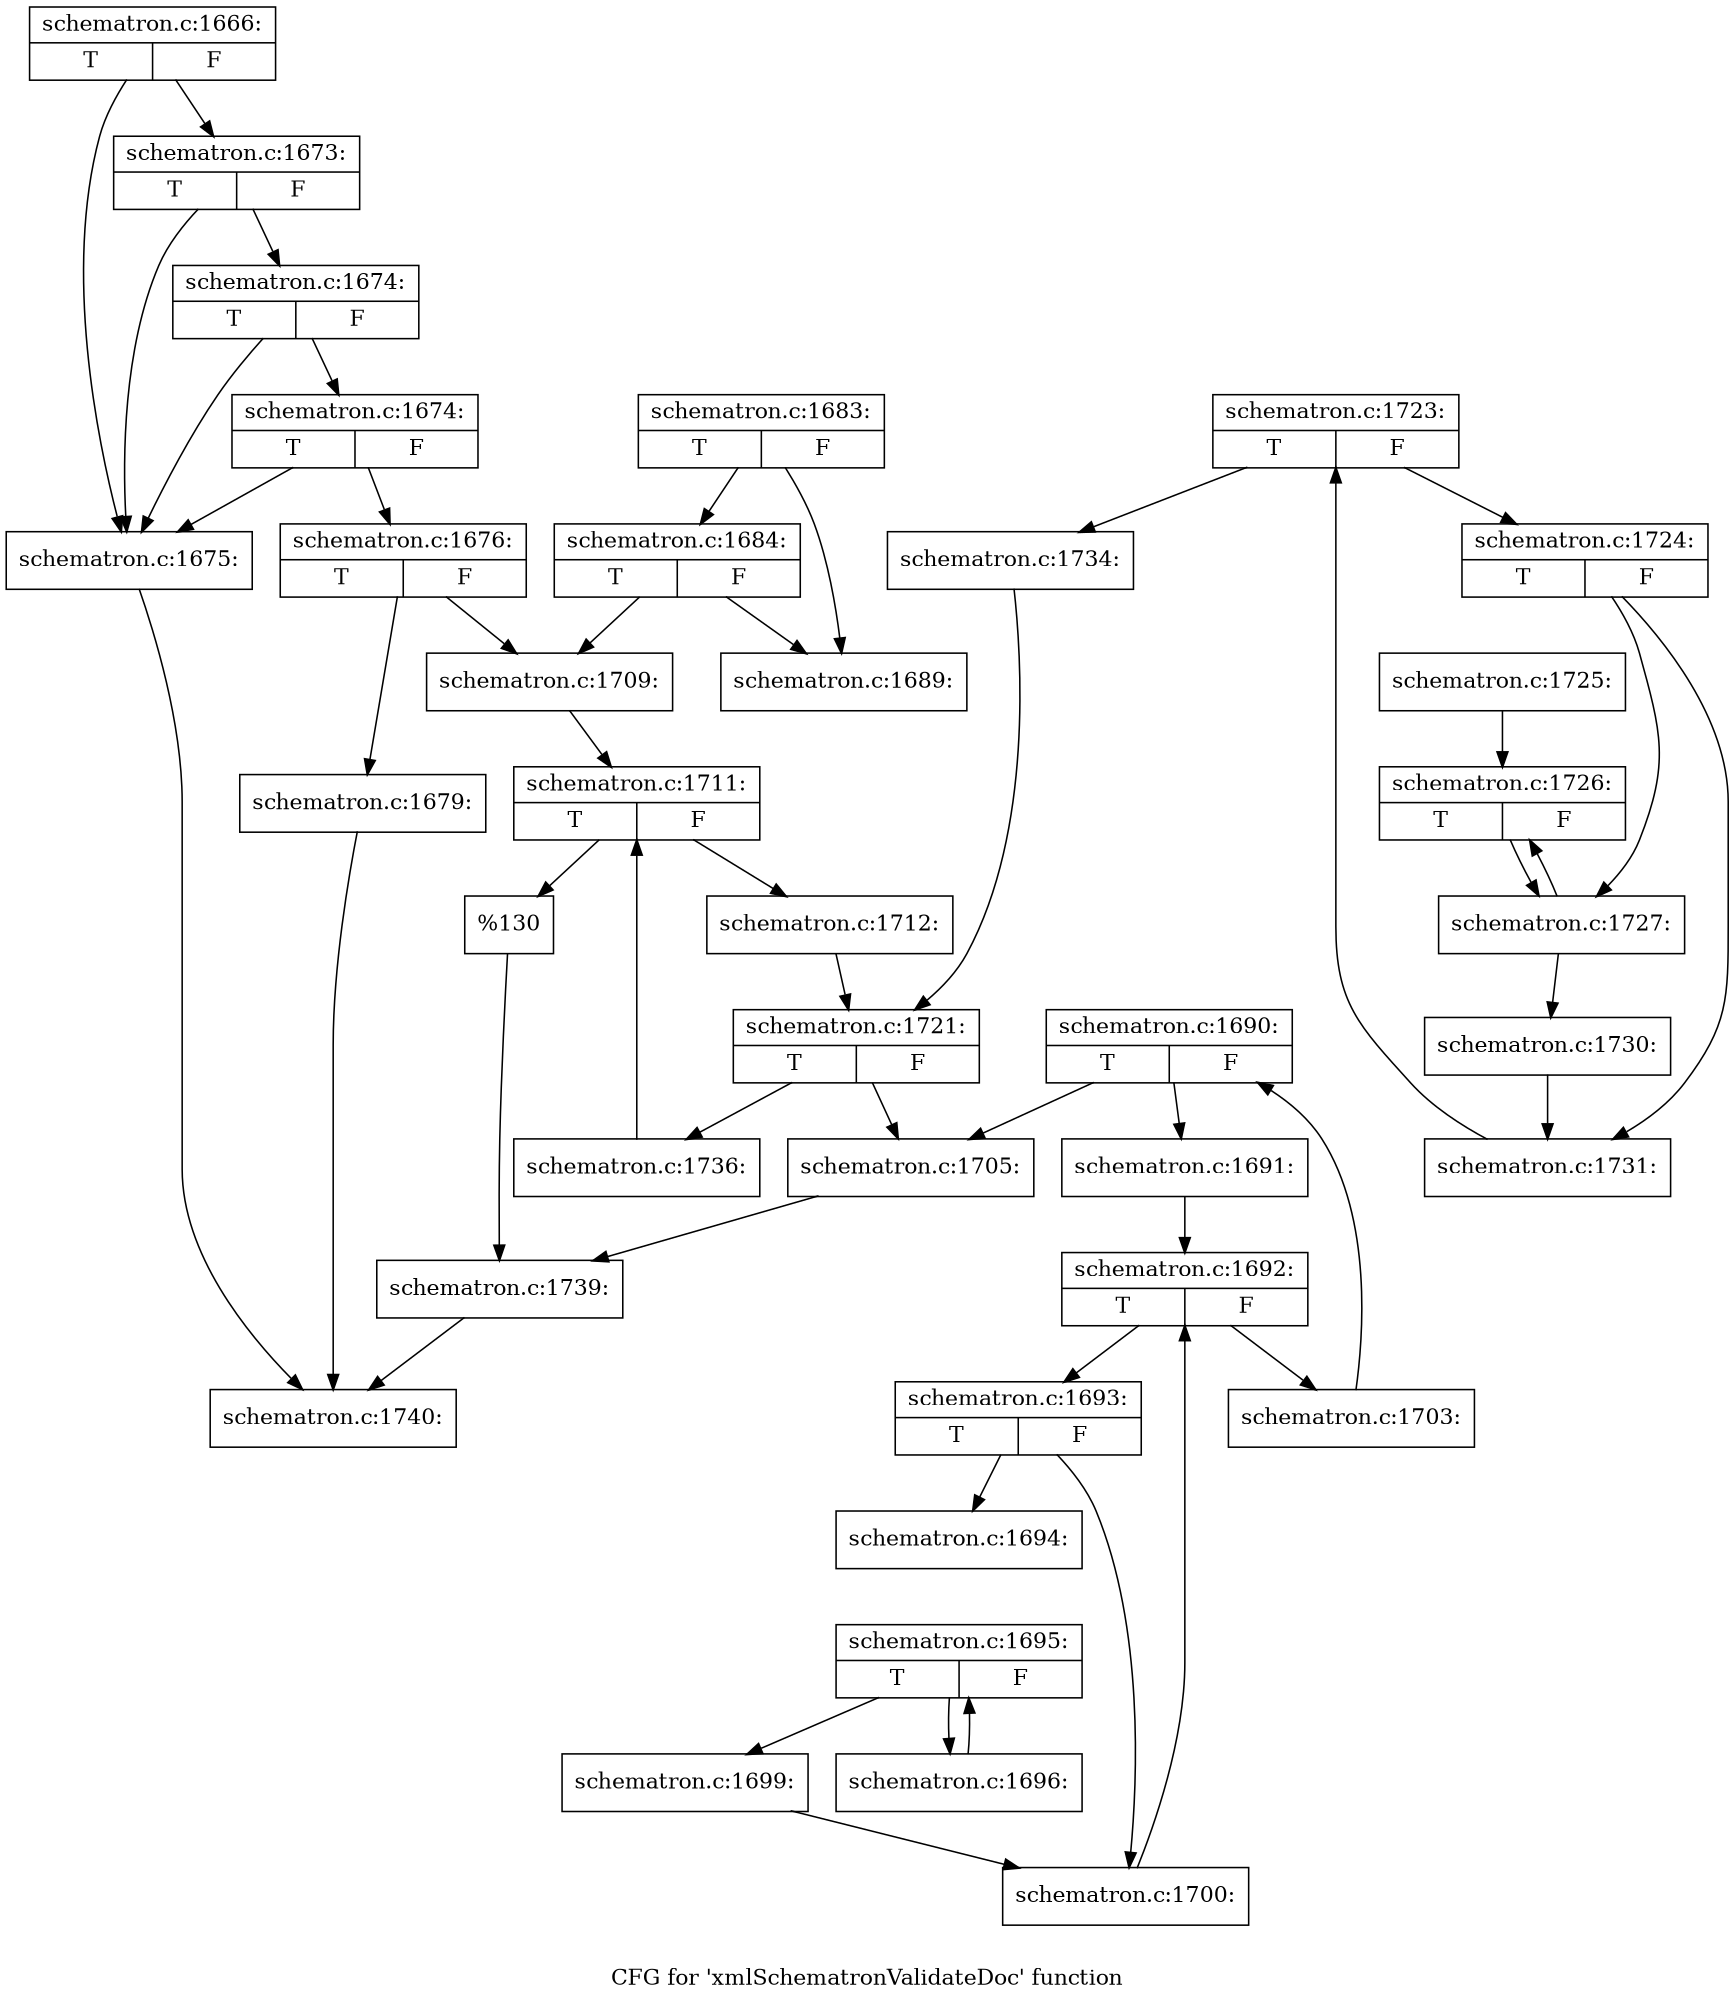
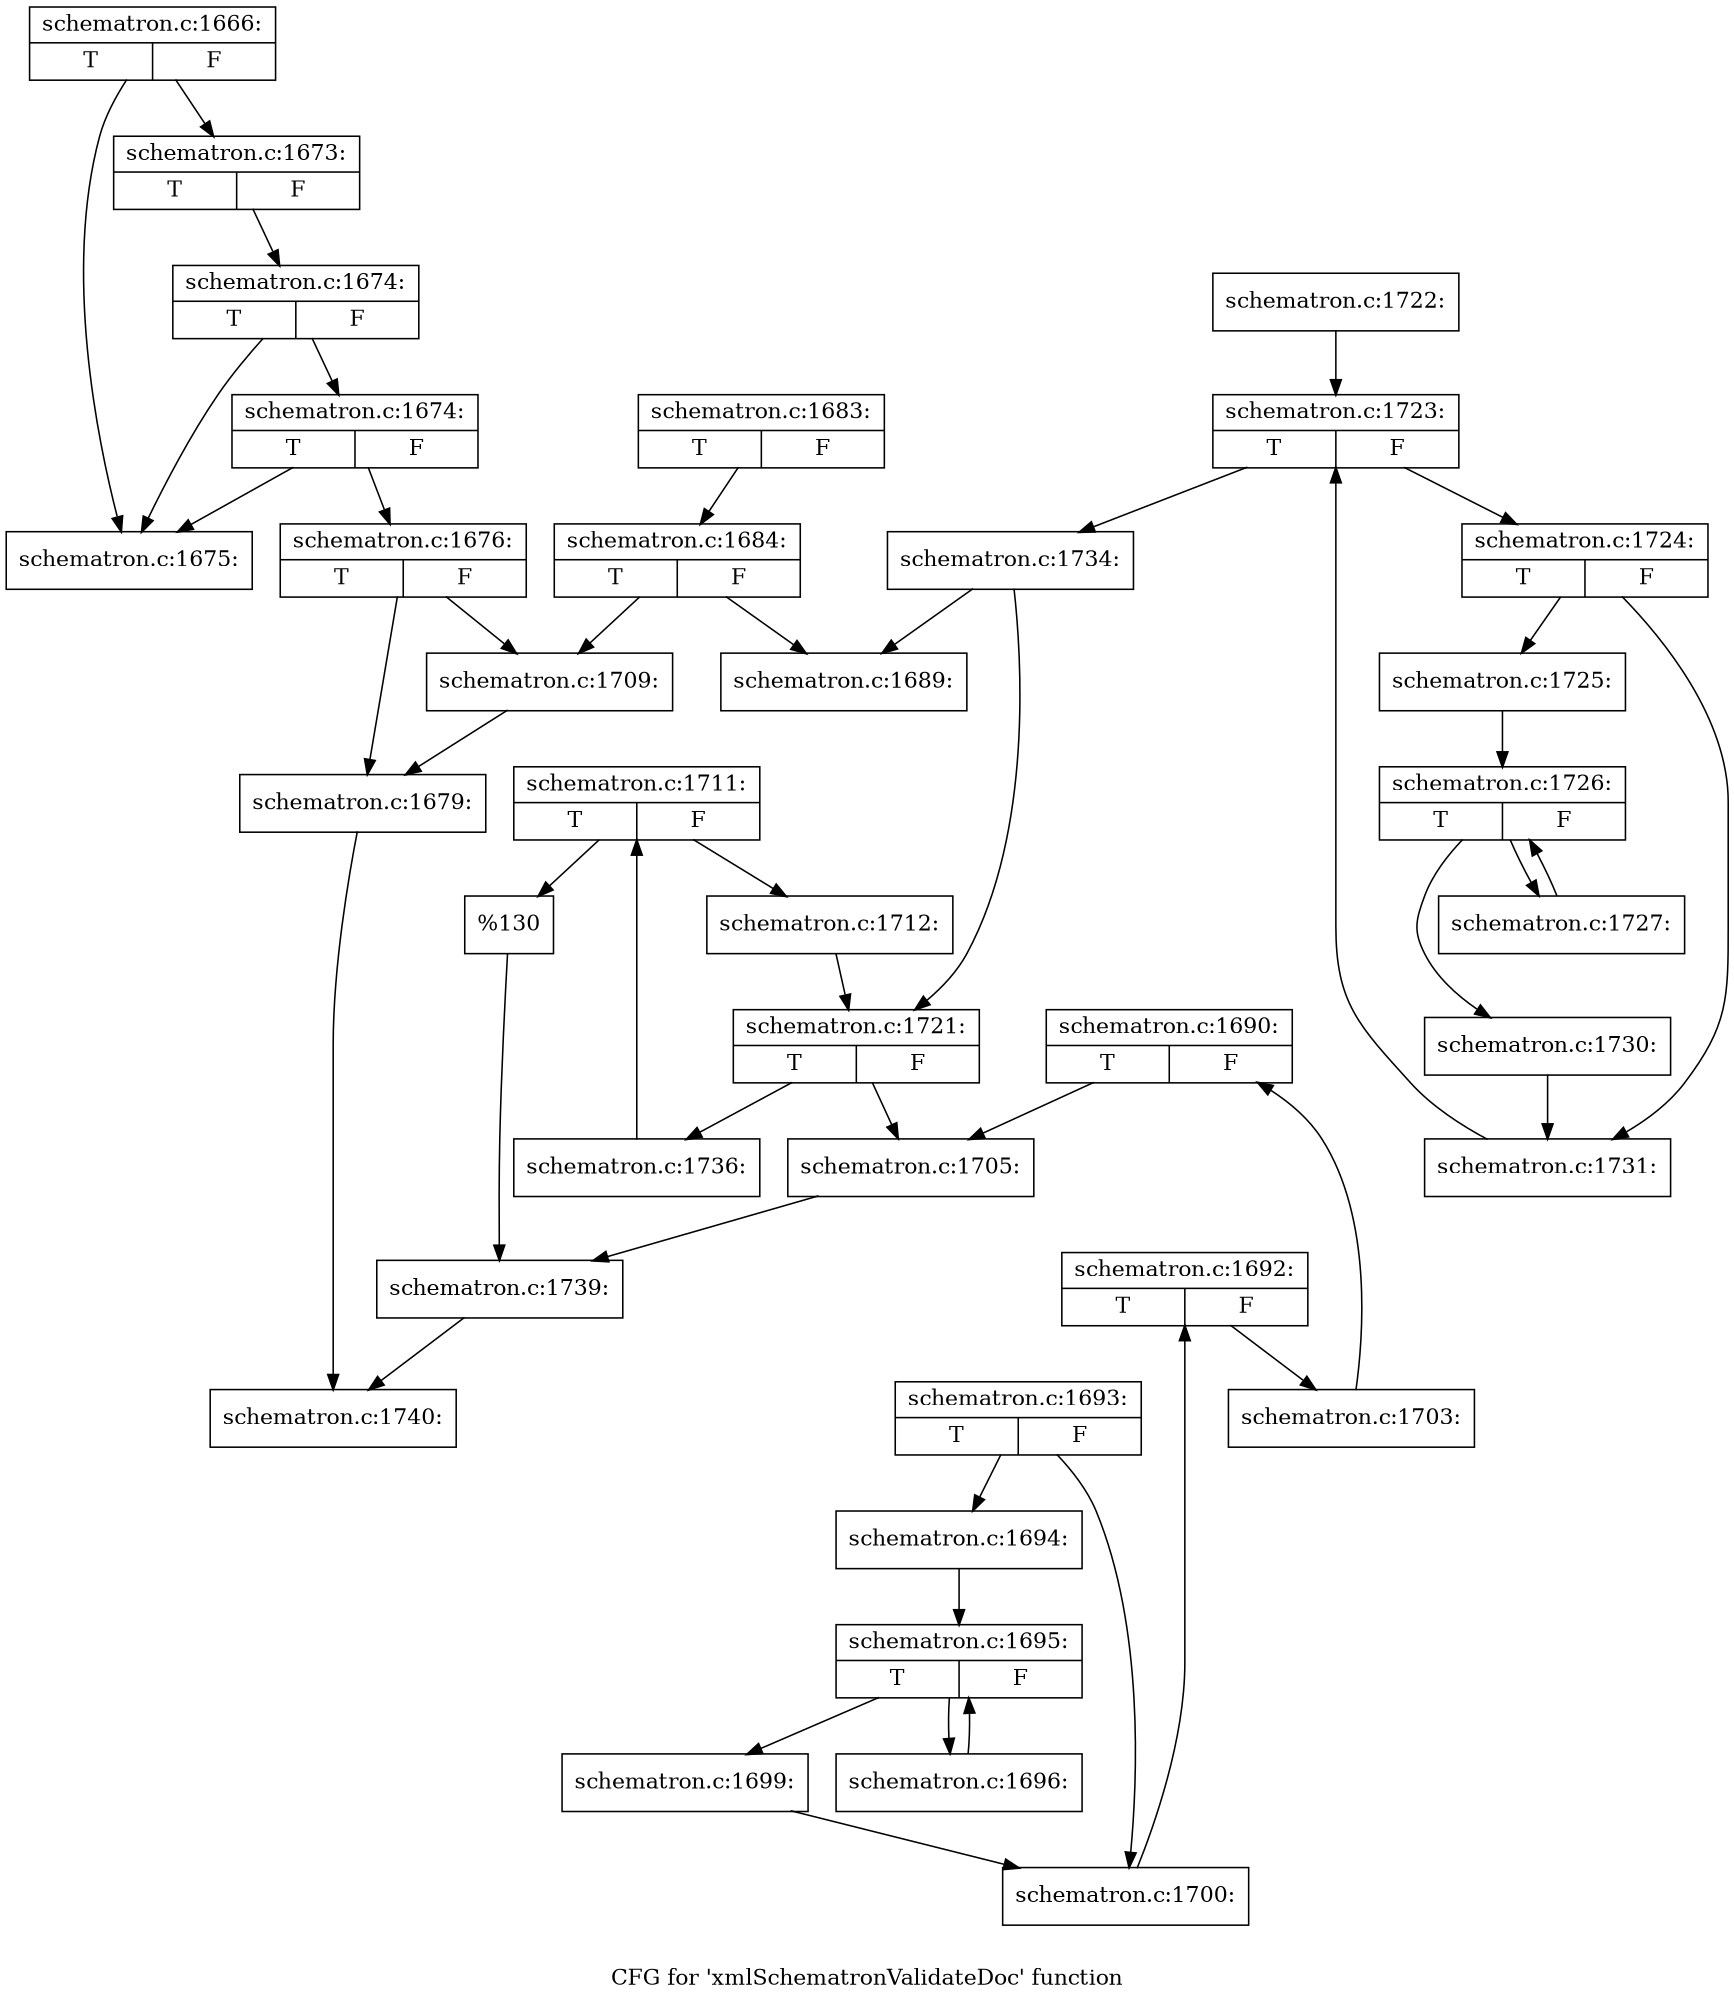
none -> (1336, 302)
(134, 355) -> none
(823, 549) -> (934, 617)
(586, 732) -> (463, 738)
(1659, 743) -> (1546, 619)
(1556, 978) -> (1417, 929)
(182, 997) -> none
(1185, 1168) -> none
(1108, 1349) -> none
none -> (959, 1589)
